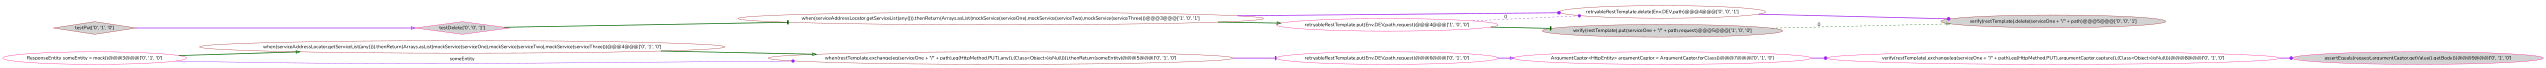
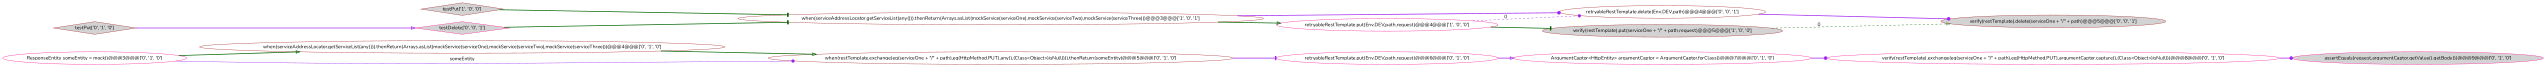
none -> (462, 9)
